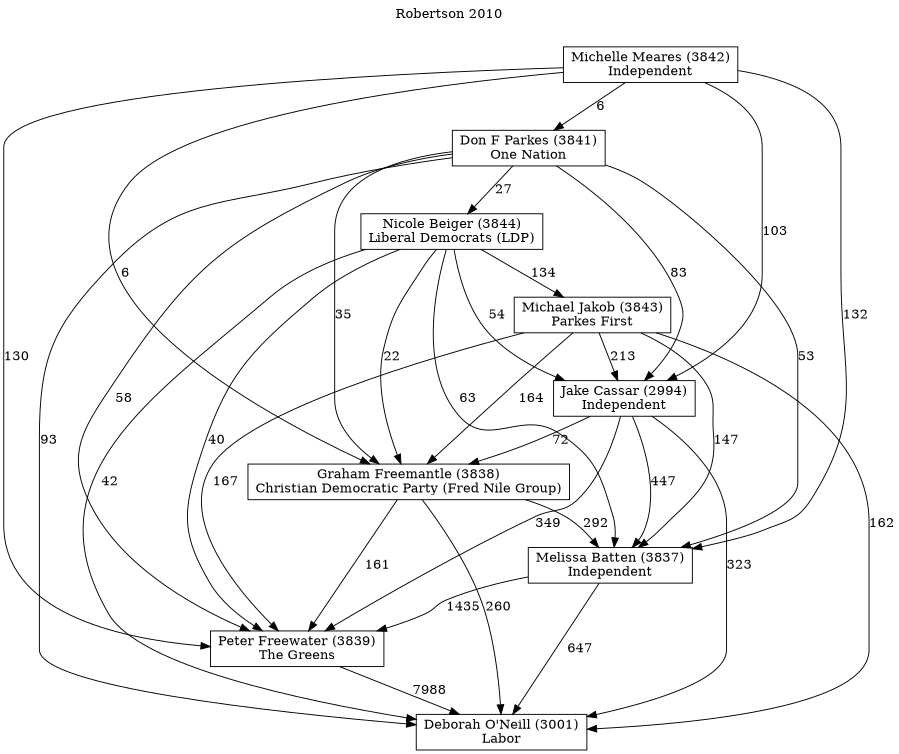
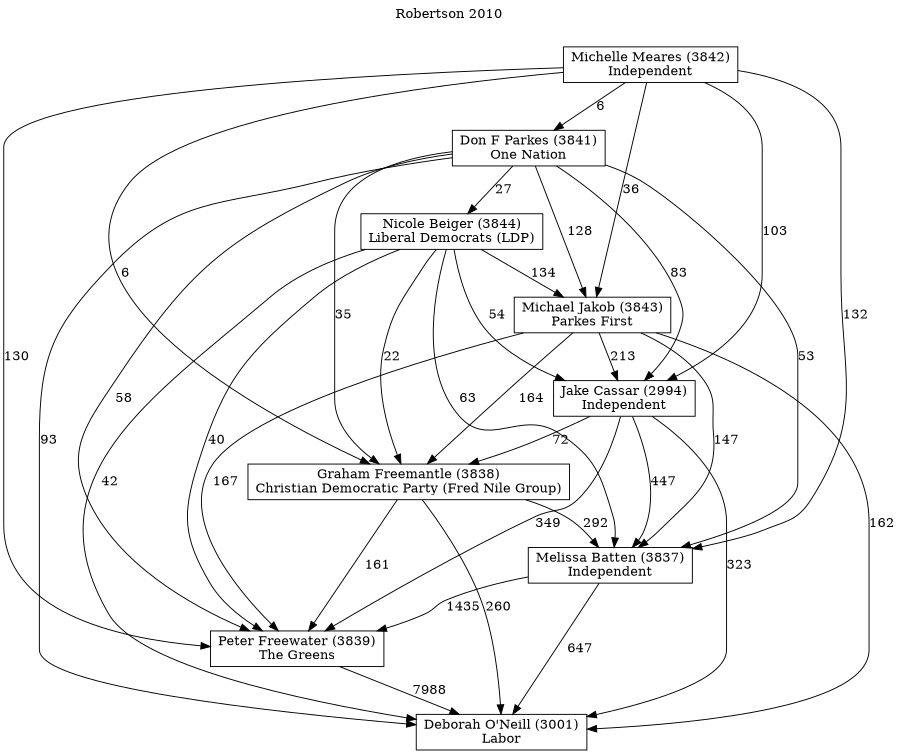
none -> (623, 185)
none -> (559, 227)
